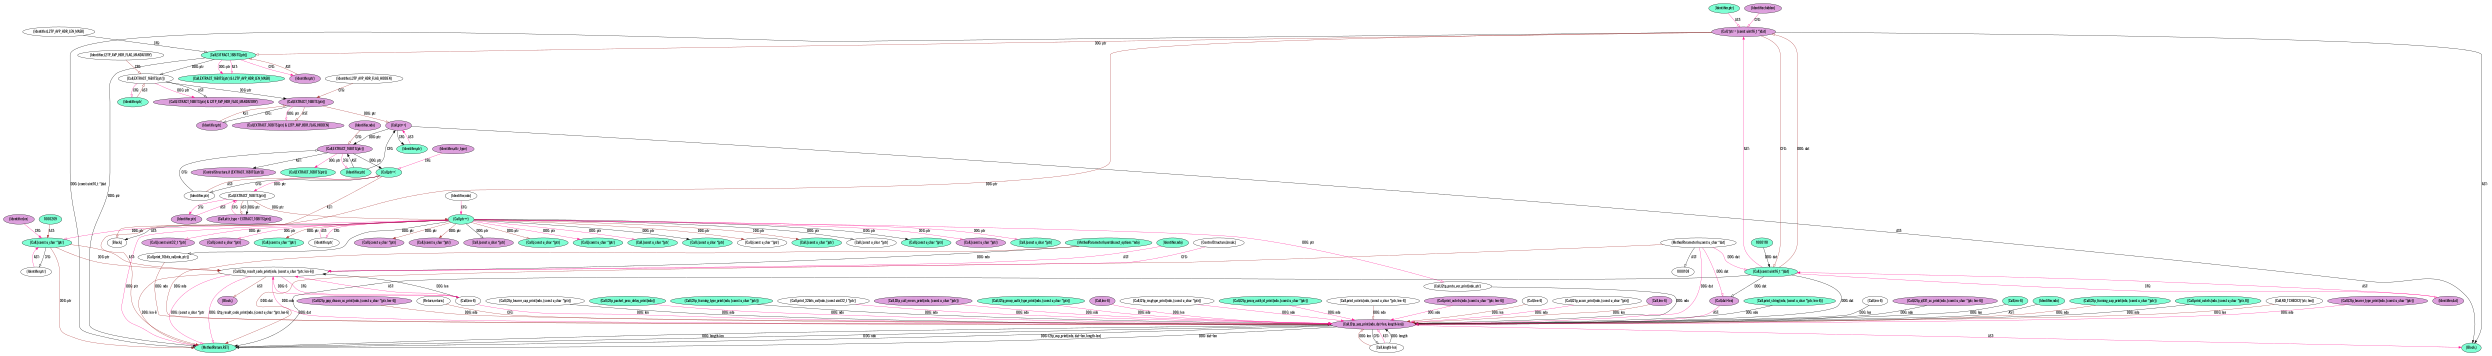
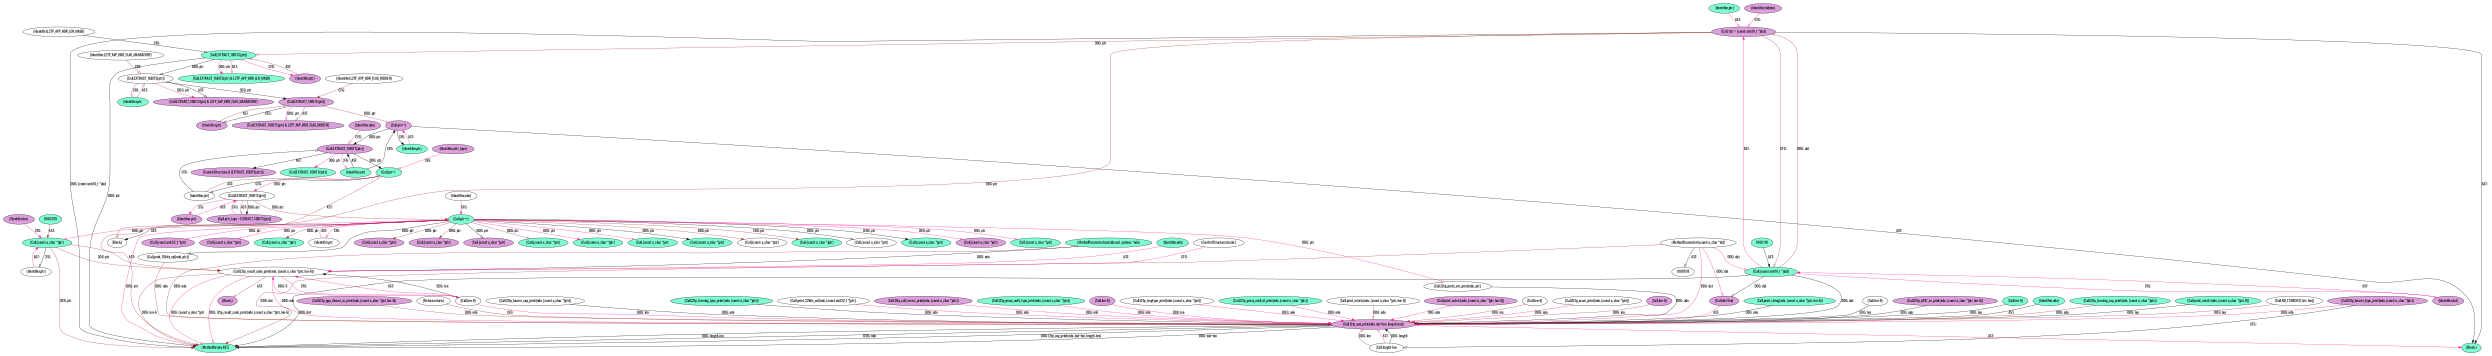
(1771, 257) -> (1771, 257)
(628, 301) -> none
(2133, 313) -> (2133, 313)
(1373, 336) -> (1882, 341)
